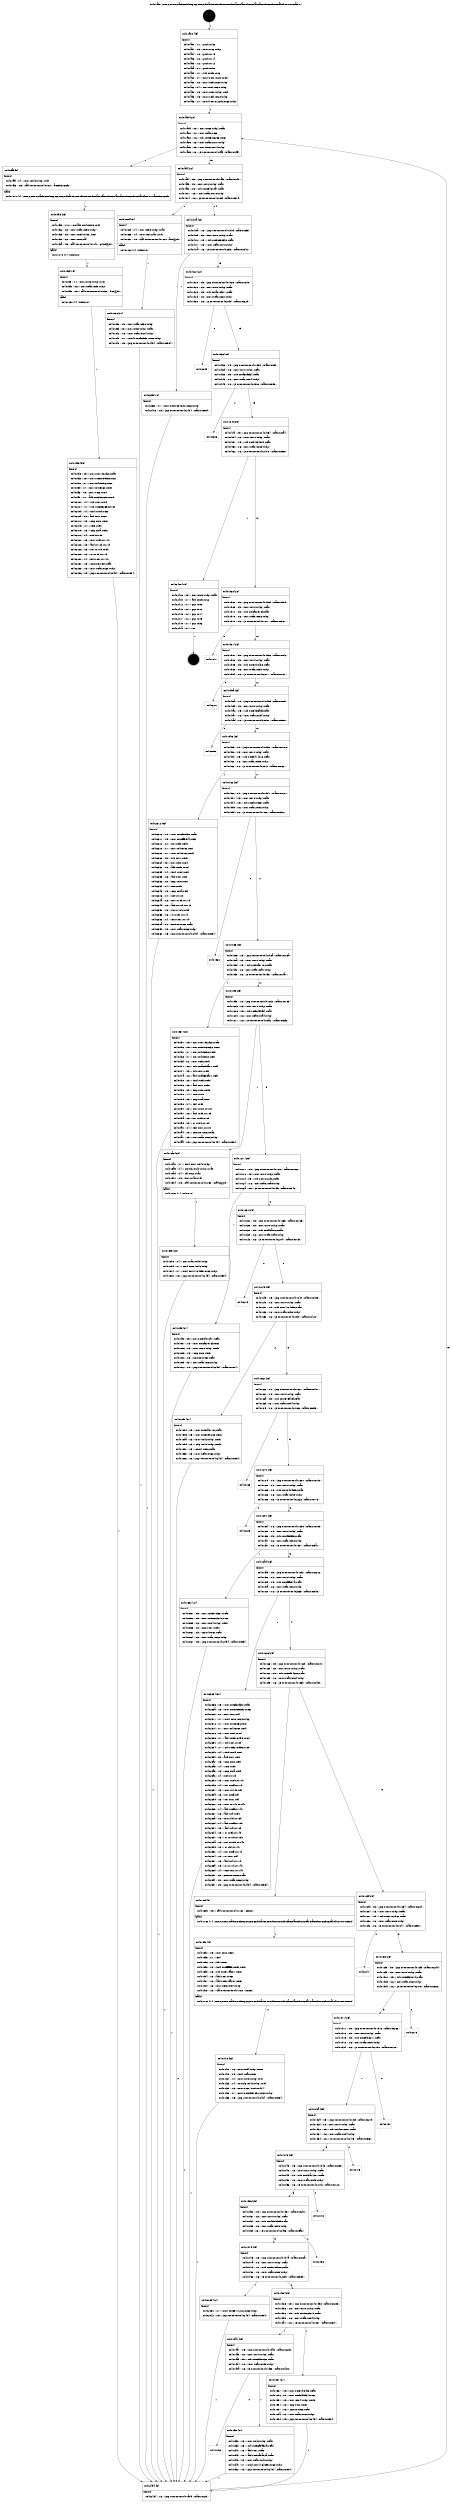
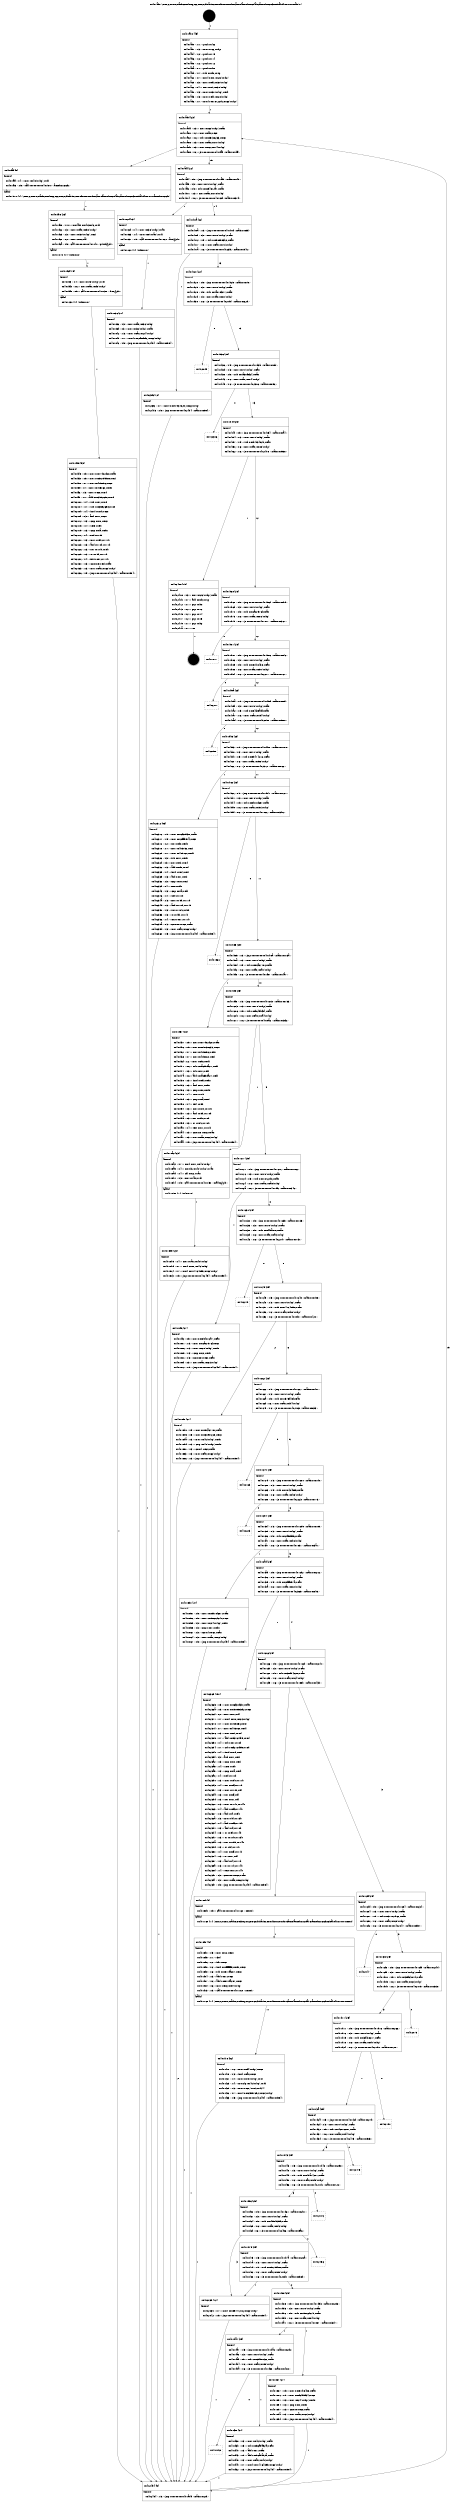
(274, 2238) -> (230, 2264)
